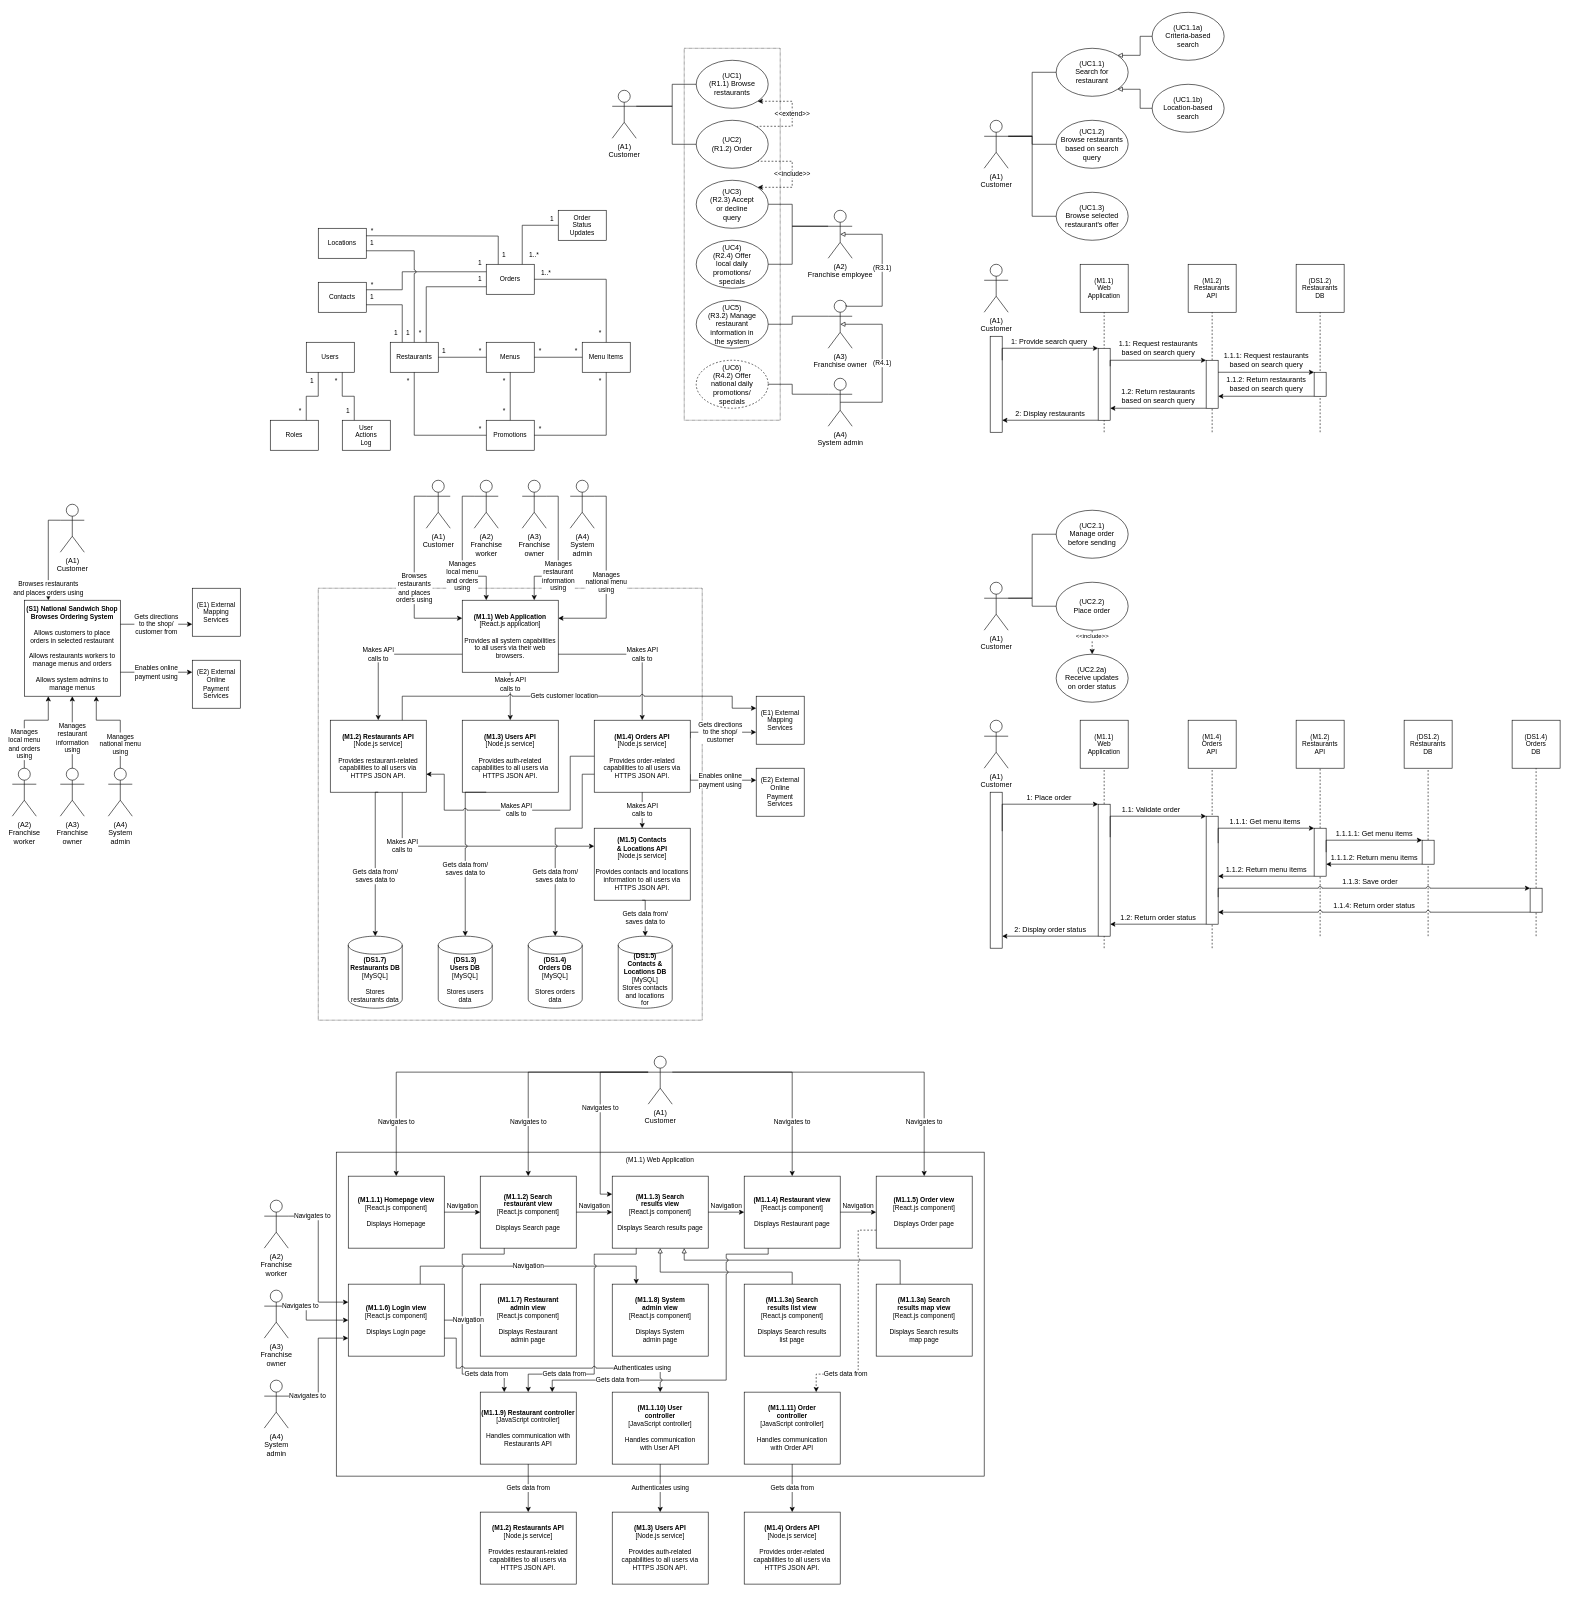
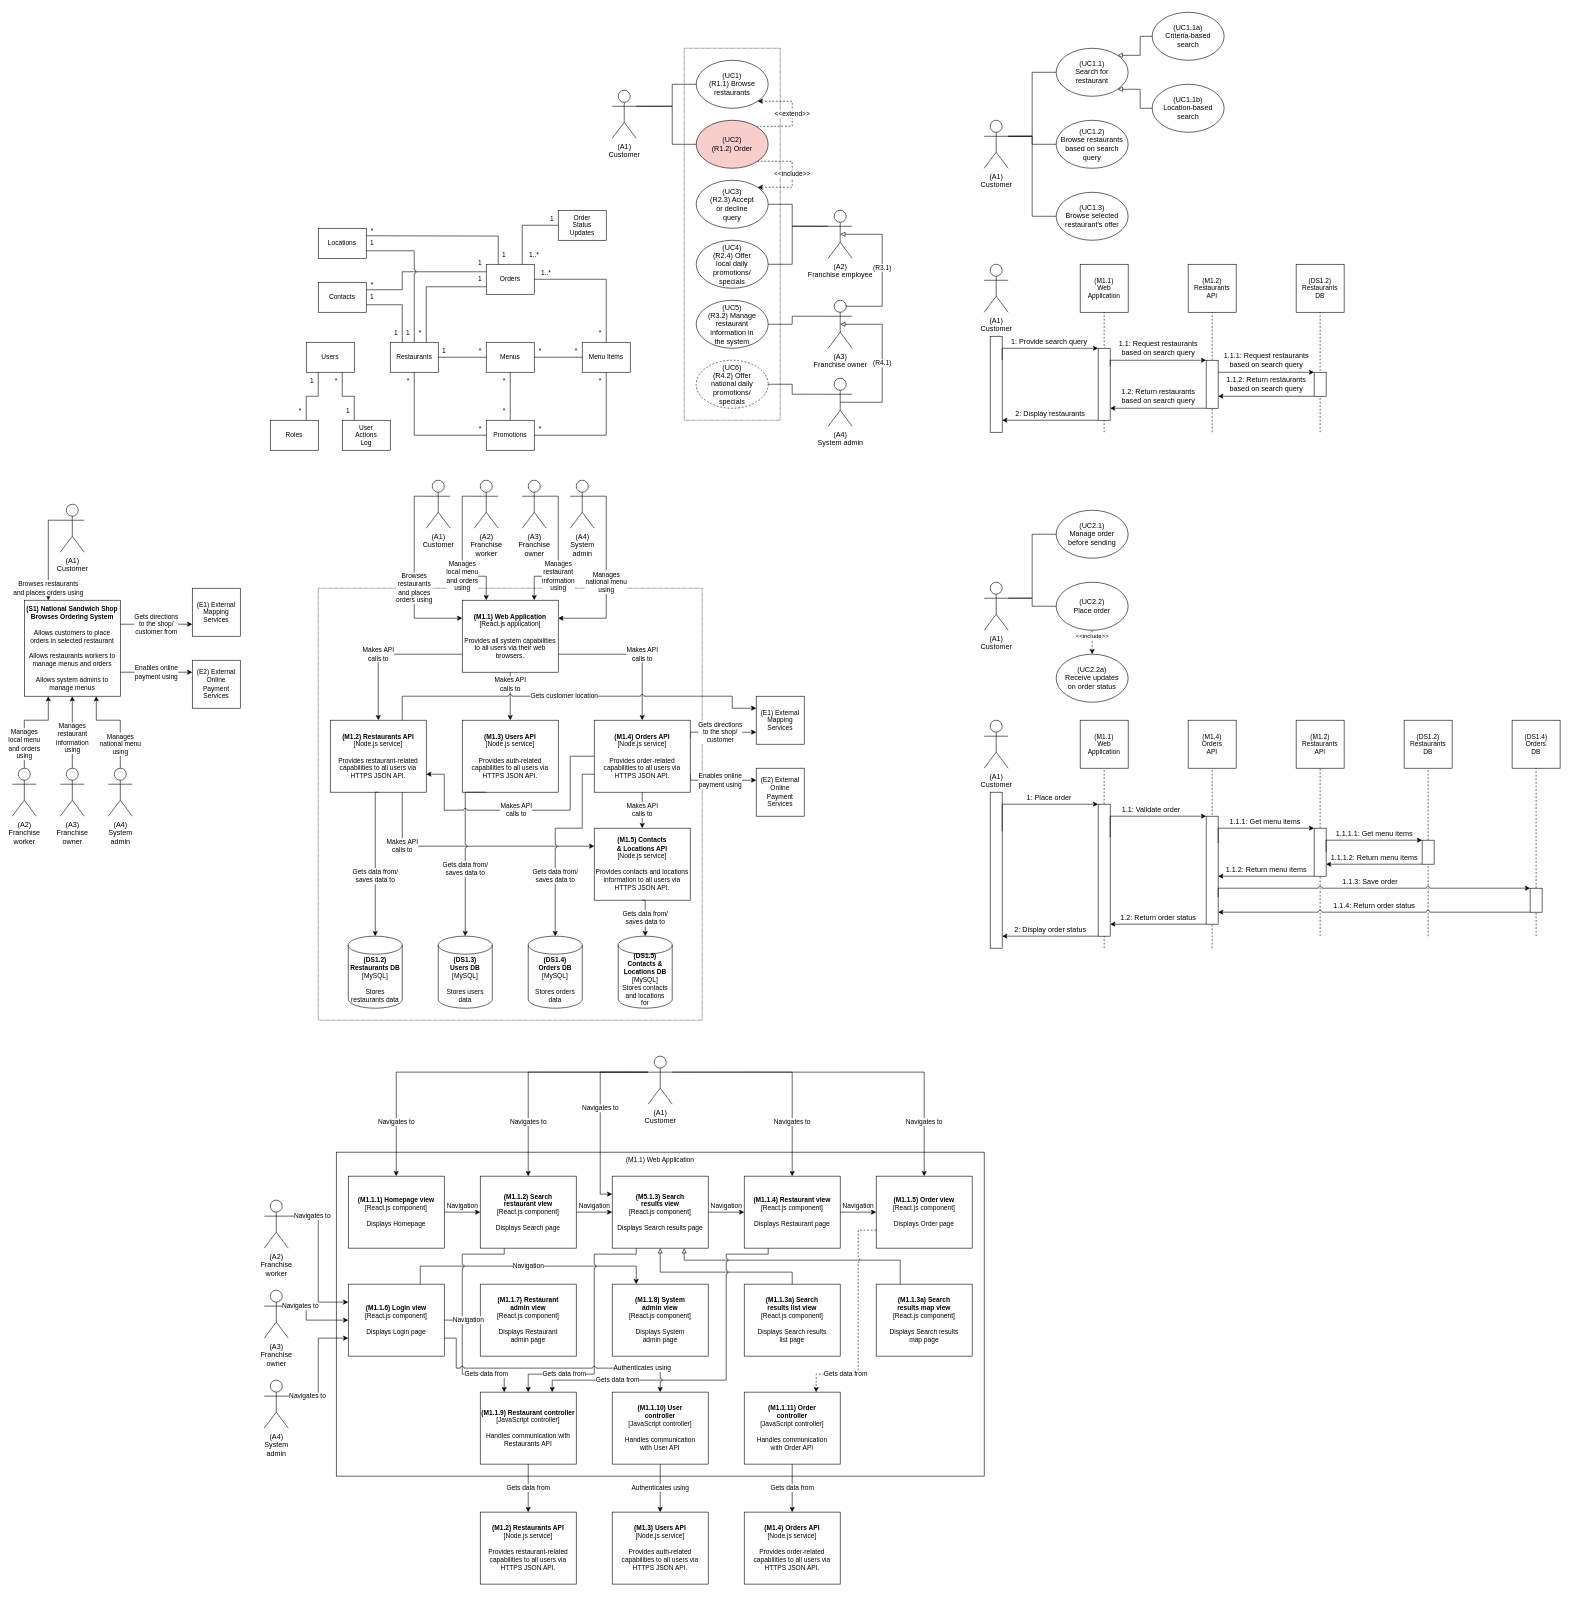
(732, 144) -> (732, 144)
(375, 980) -> (375, 980)
(660, 1212) -> (660, 1212)
